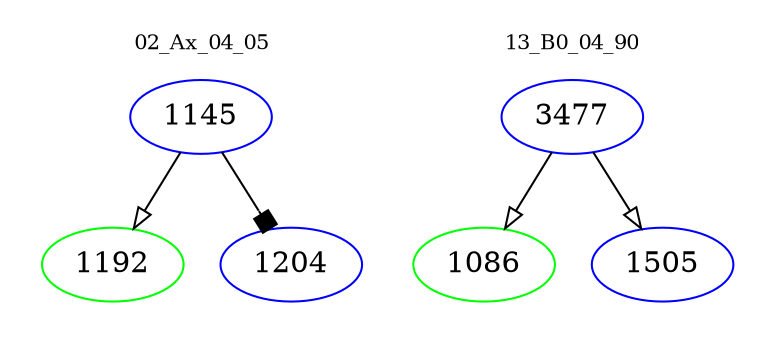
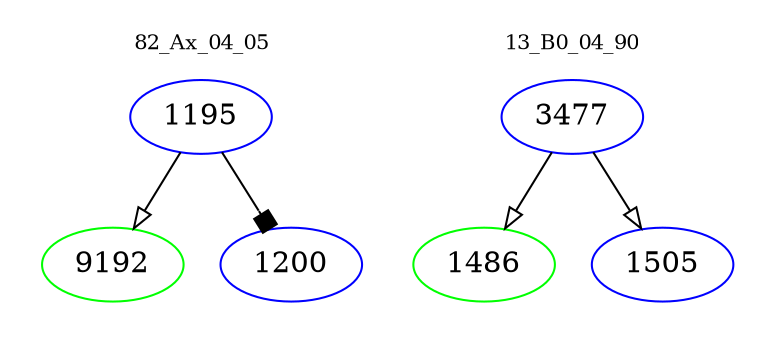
(202, 44) -> (202, 44)
(201, 117) -> (201, 117)
(113, 265) -> (113, 265)
(291, 265) -> (291, 265)
(484, 265) -> (484, 265)
